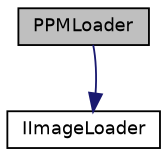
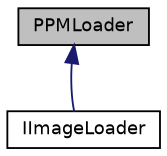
(96, 69) -> (71, 88)
